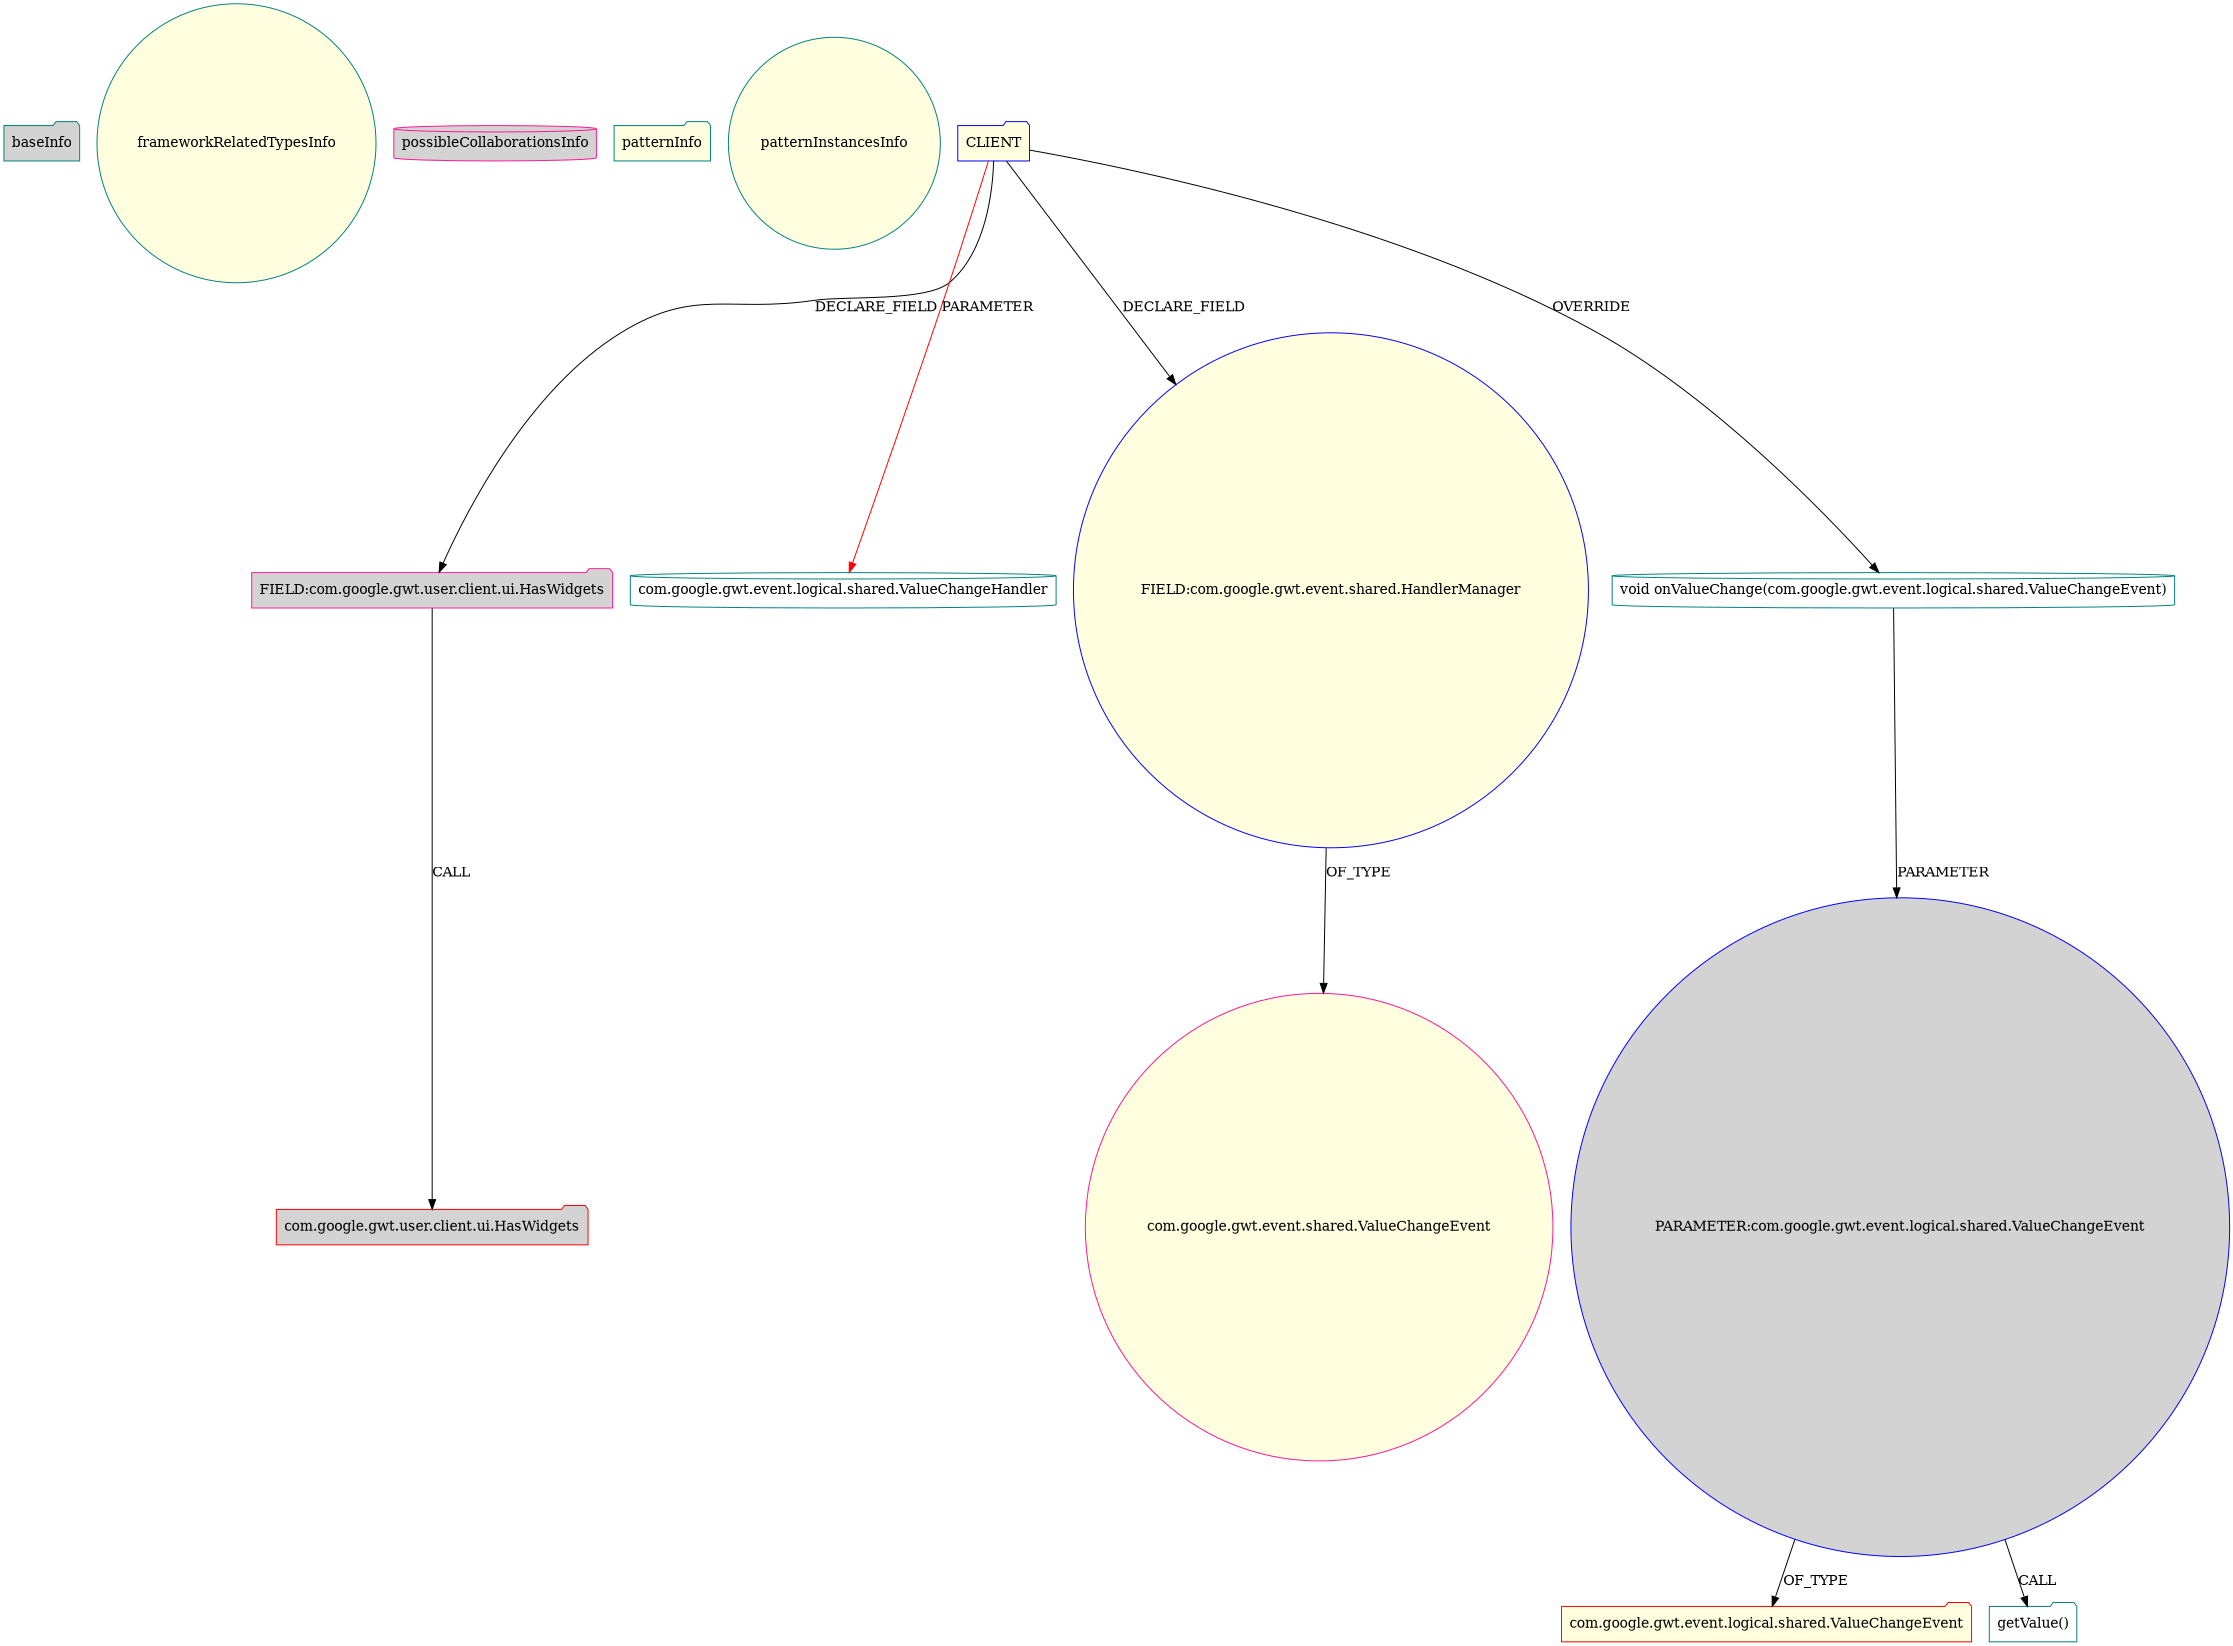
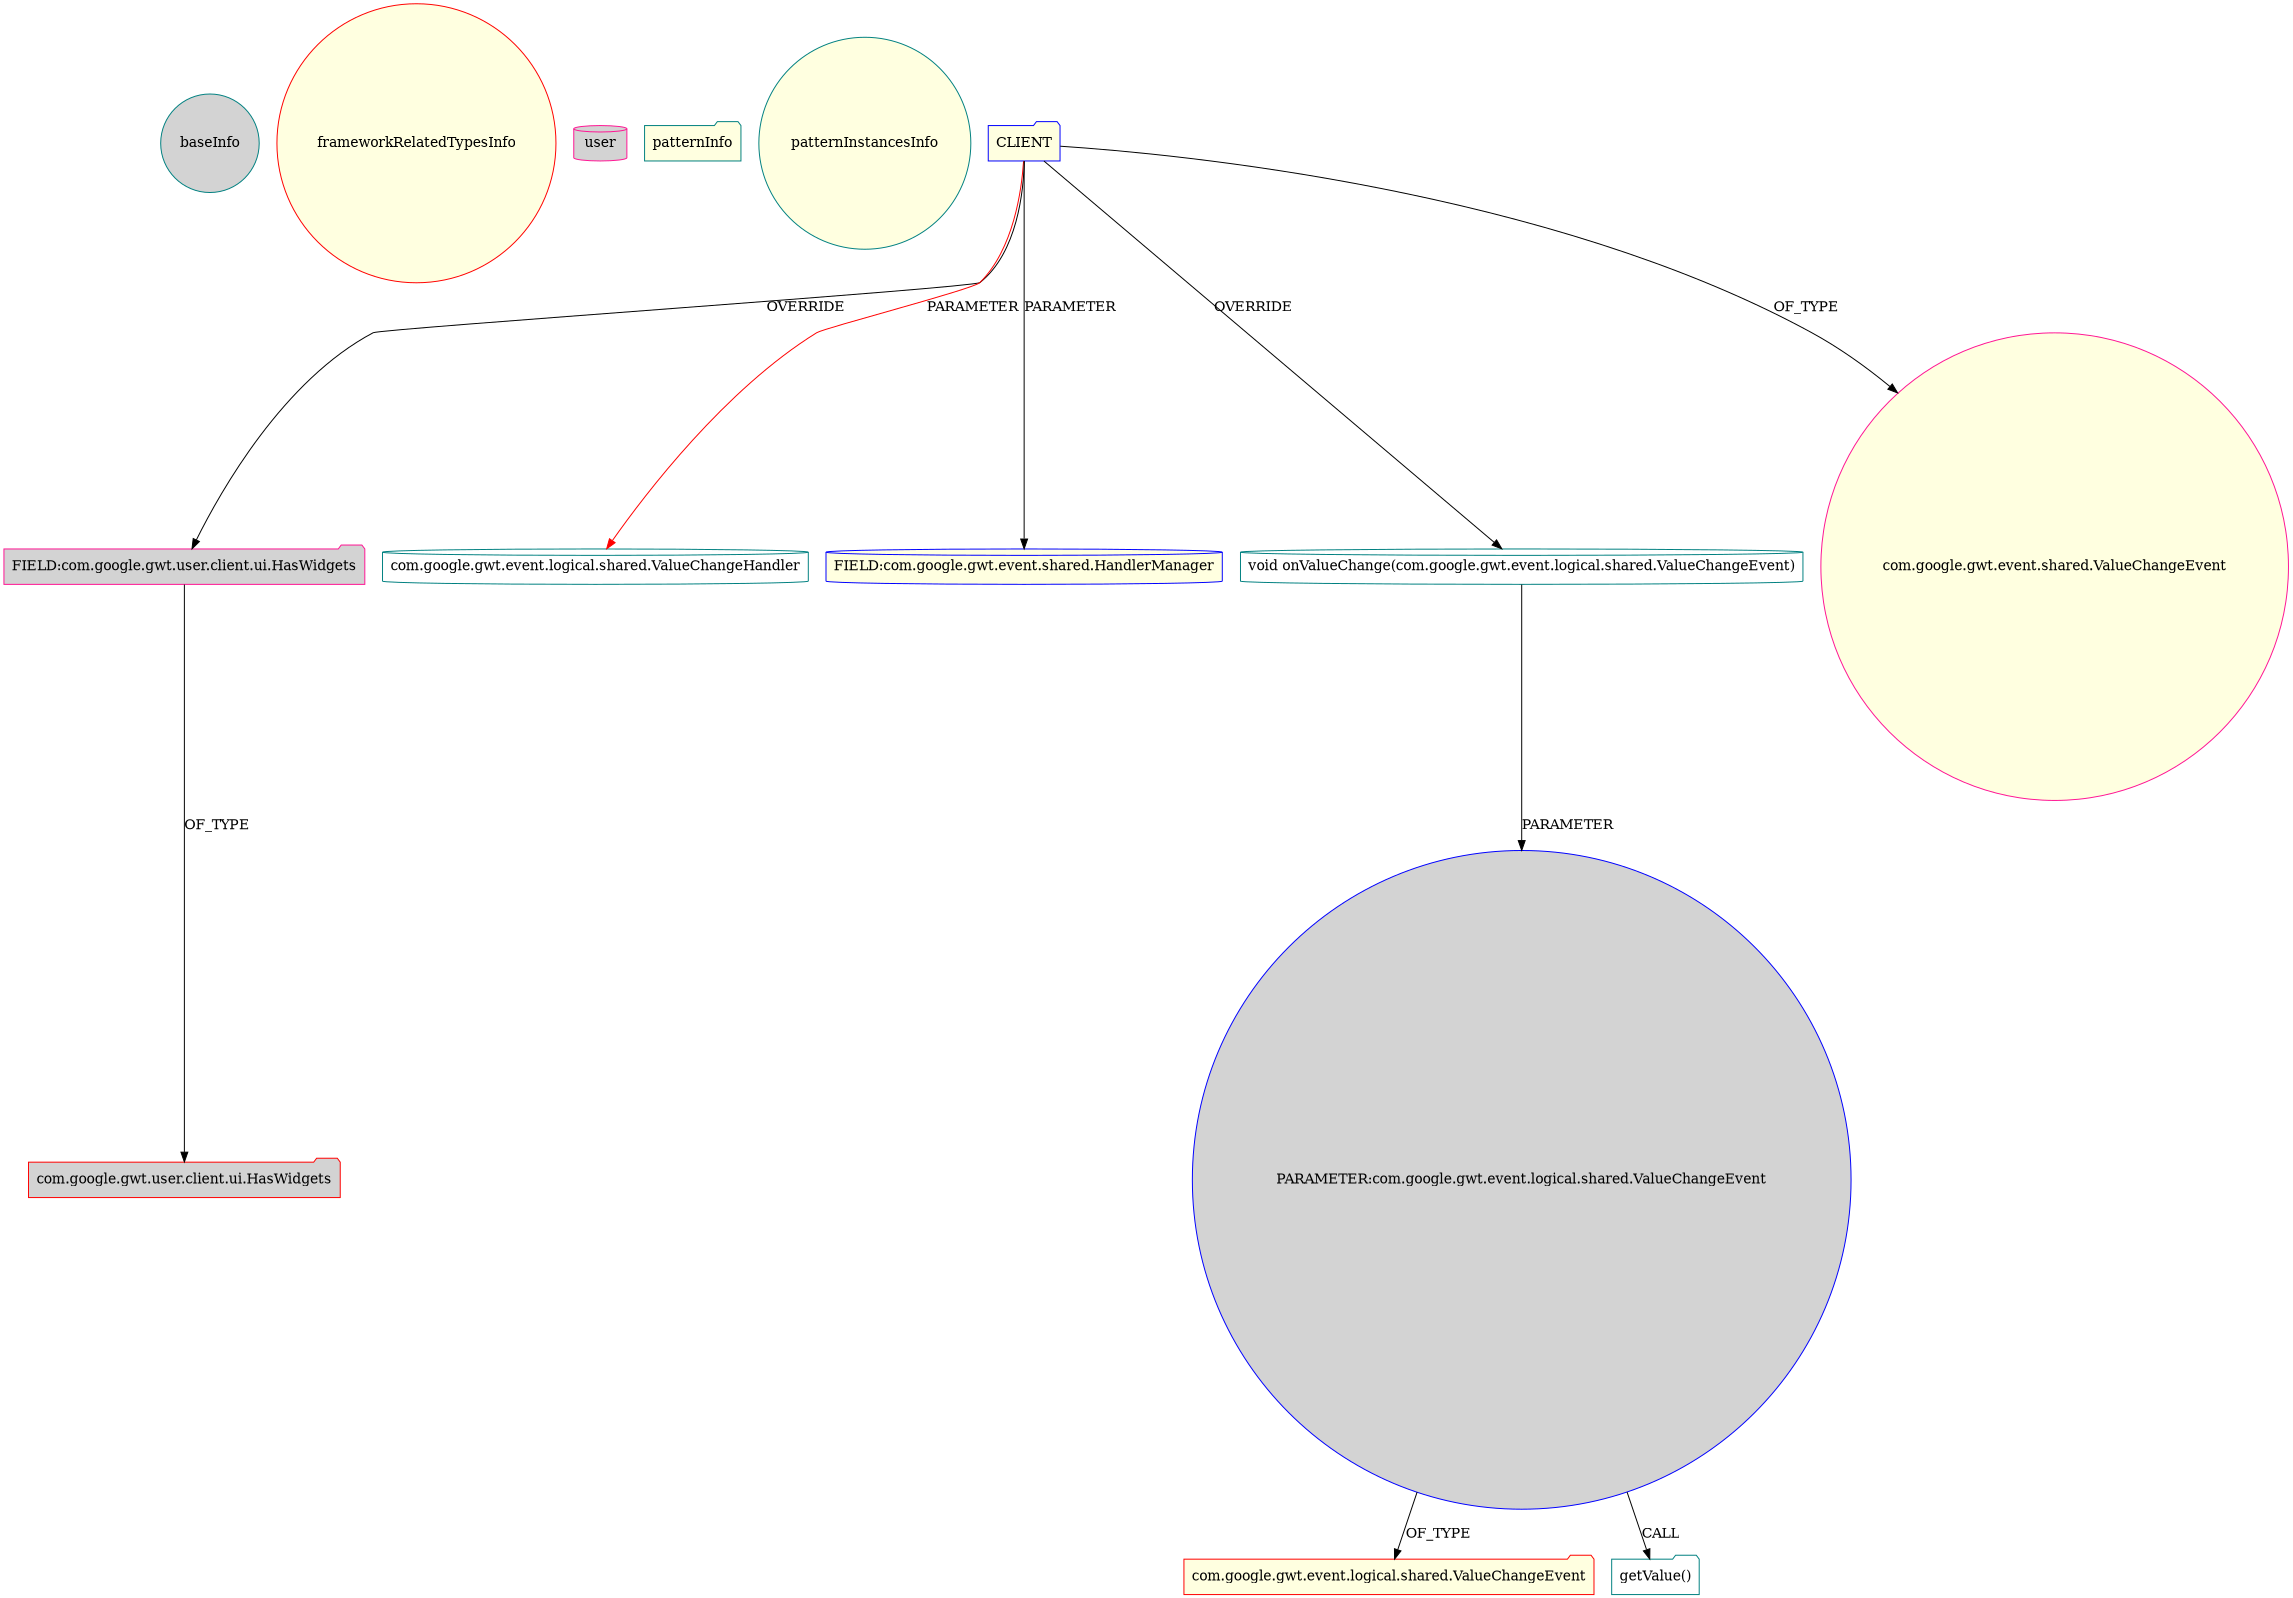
(42, 143) -> (210, 143)
(236, 143) -> (416, 143)
(495, 143) -> (600, 143)
(876, 308) -> (806, 308)
(1184, 308) -> (1070, 308)
(1331, 590) -> (1024, 567)
(451, 873) -> (217, 826)
(1325, 916) -> (1492, 213)
